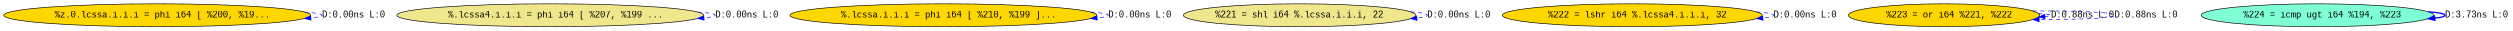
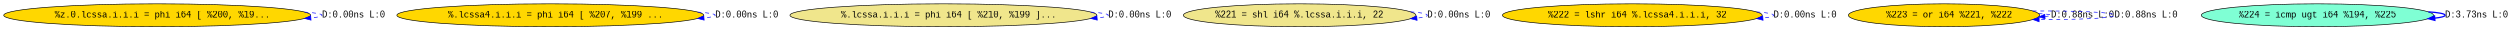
(550, 15) -> (550, 15)
(943, 15) -> (943, 15)
(2317, 15) -> (2317, 15)
